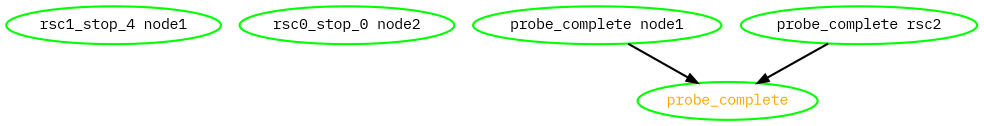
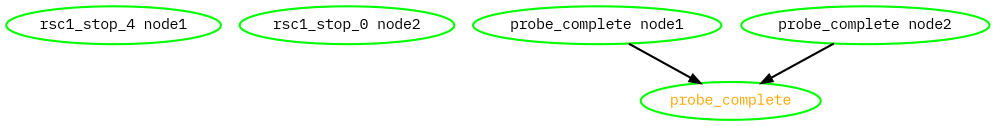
(347, 25) -> (347, 25)
(859, 25) -> (865, 25)
